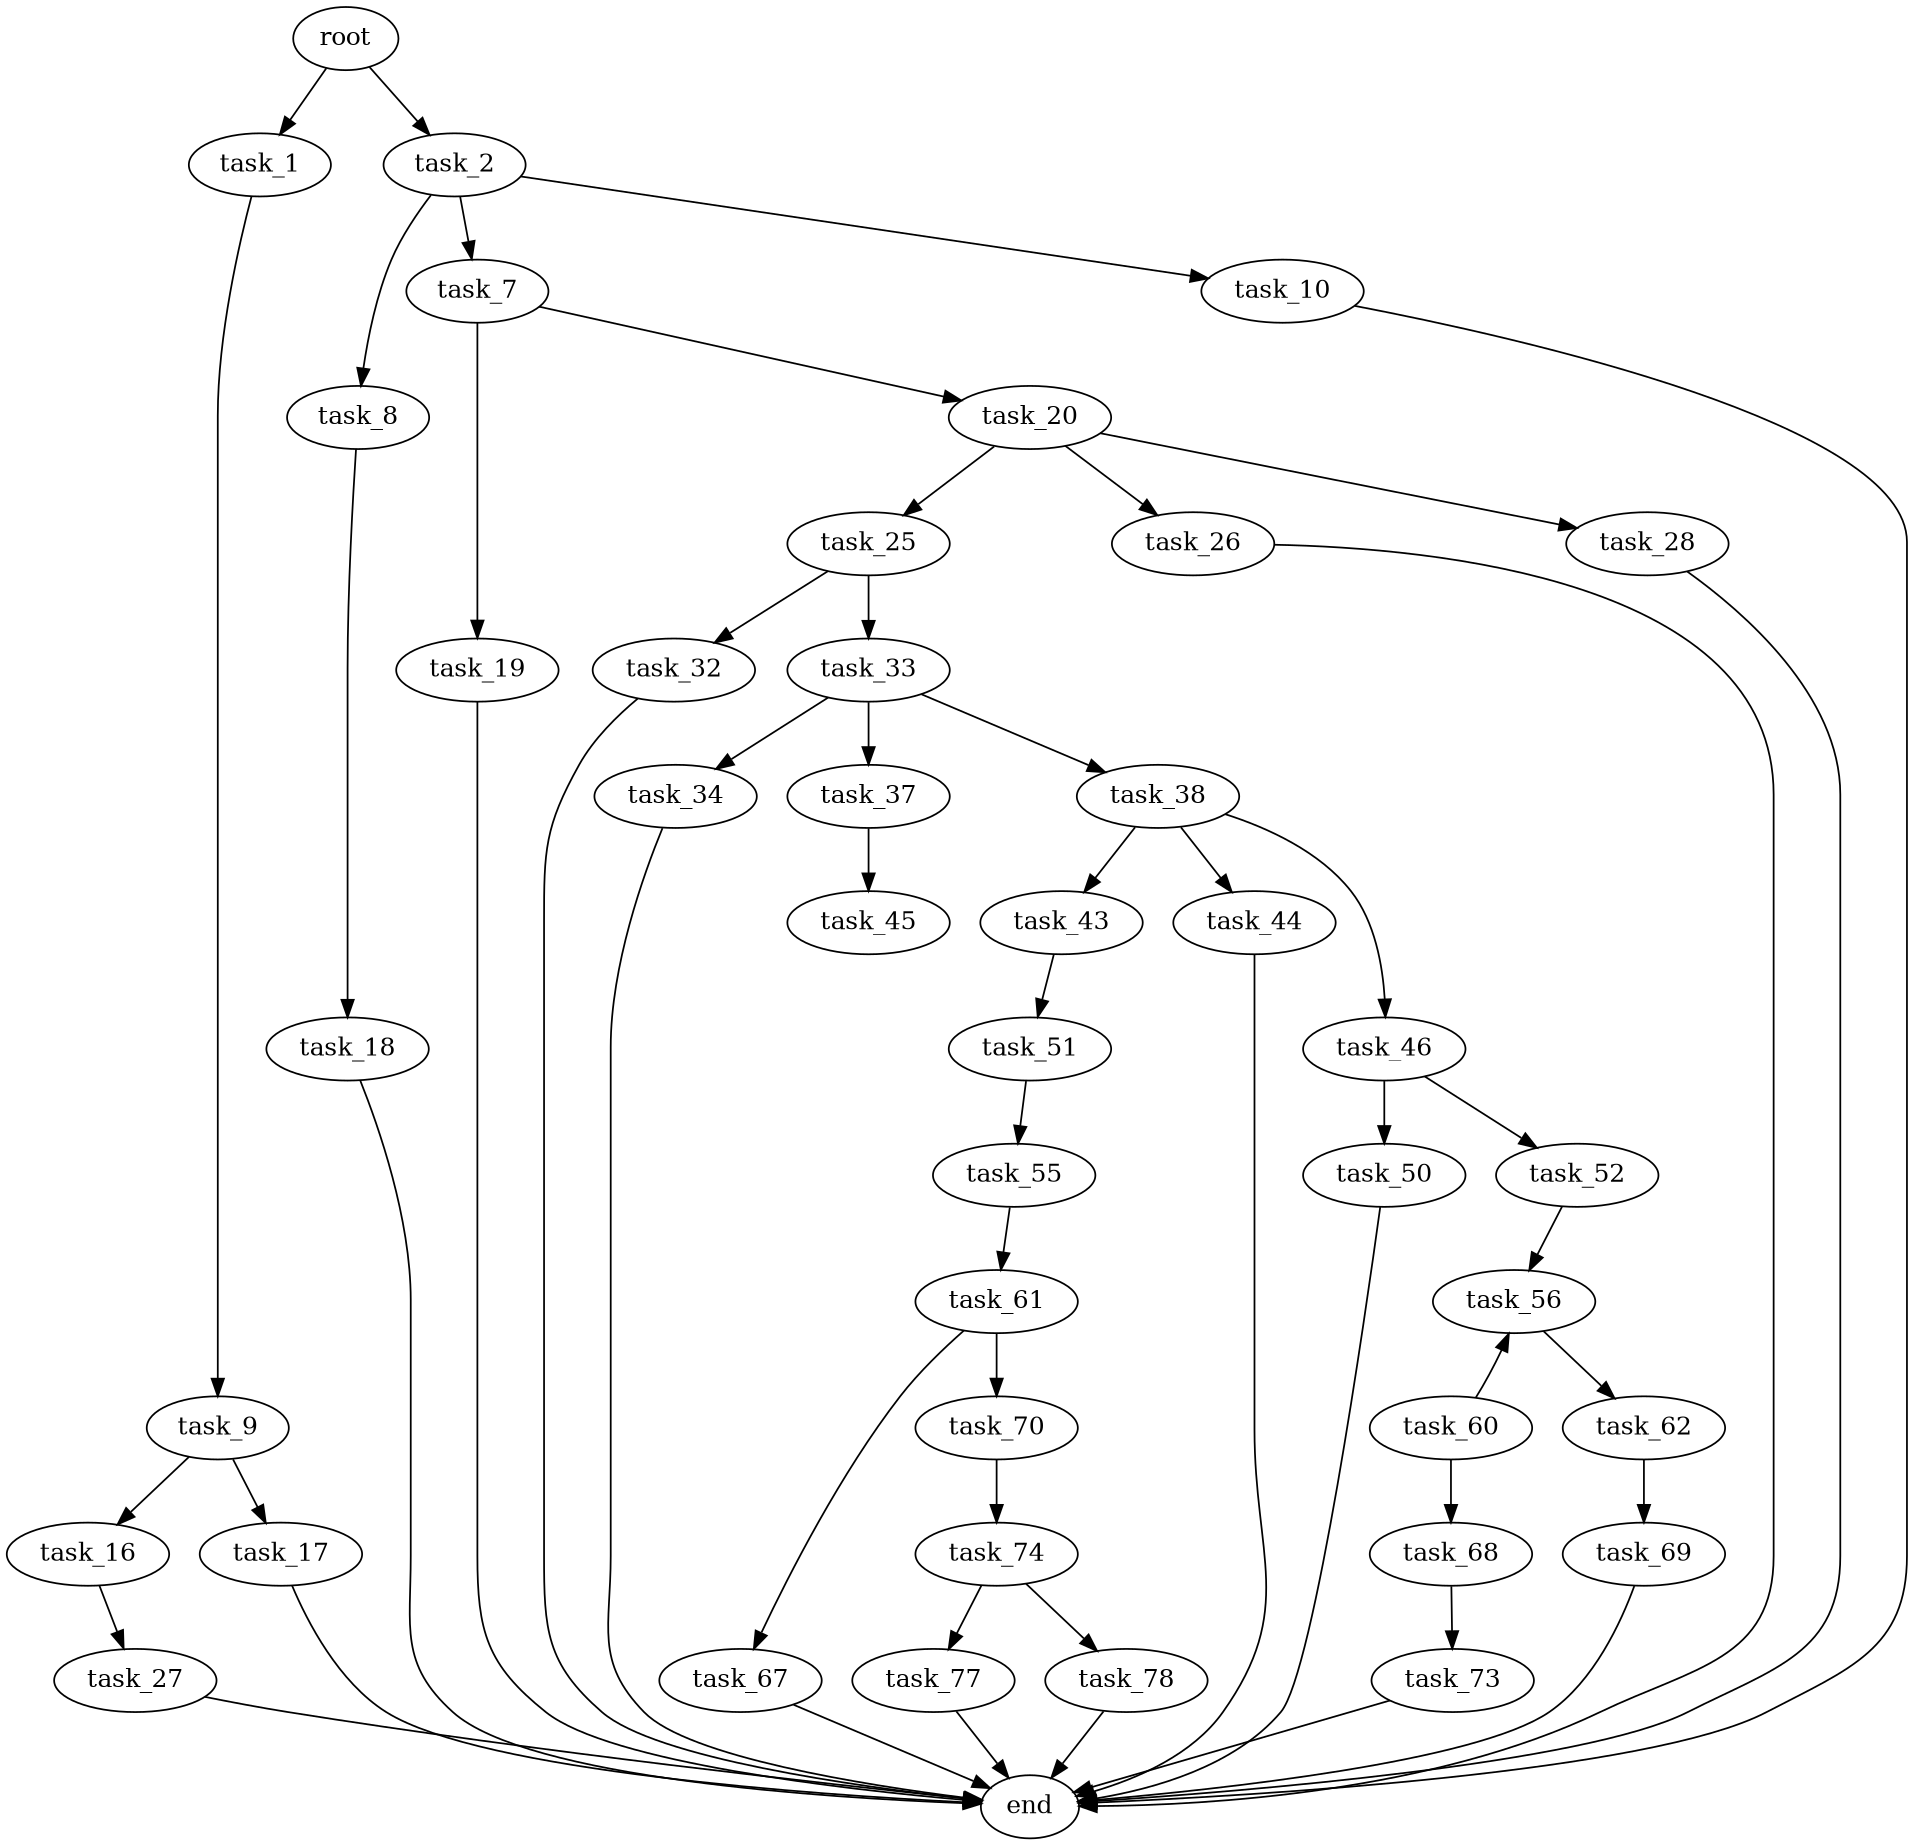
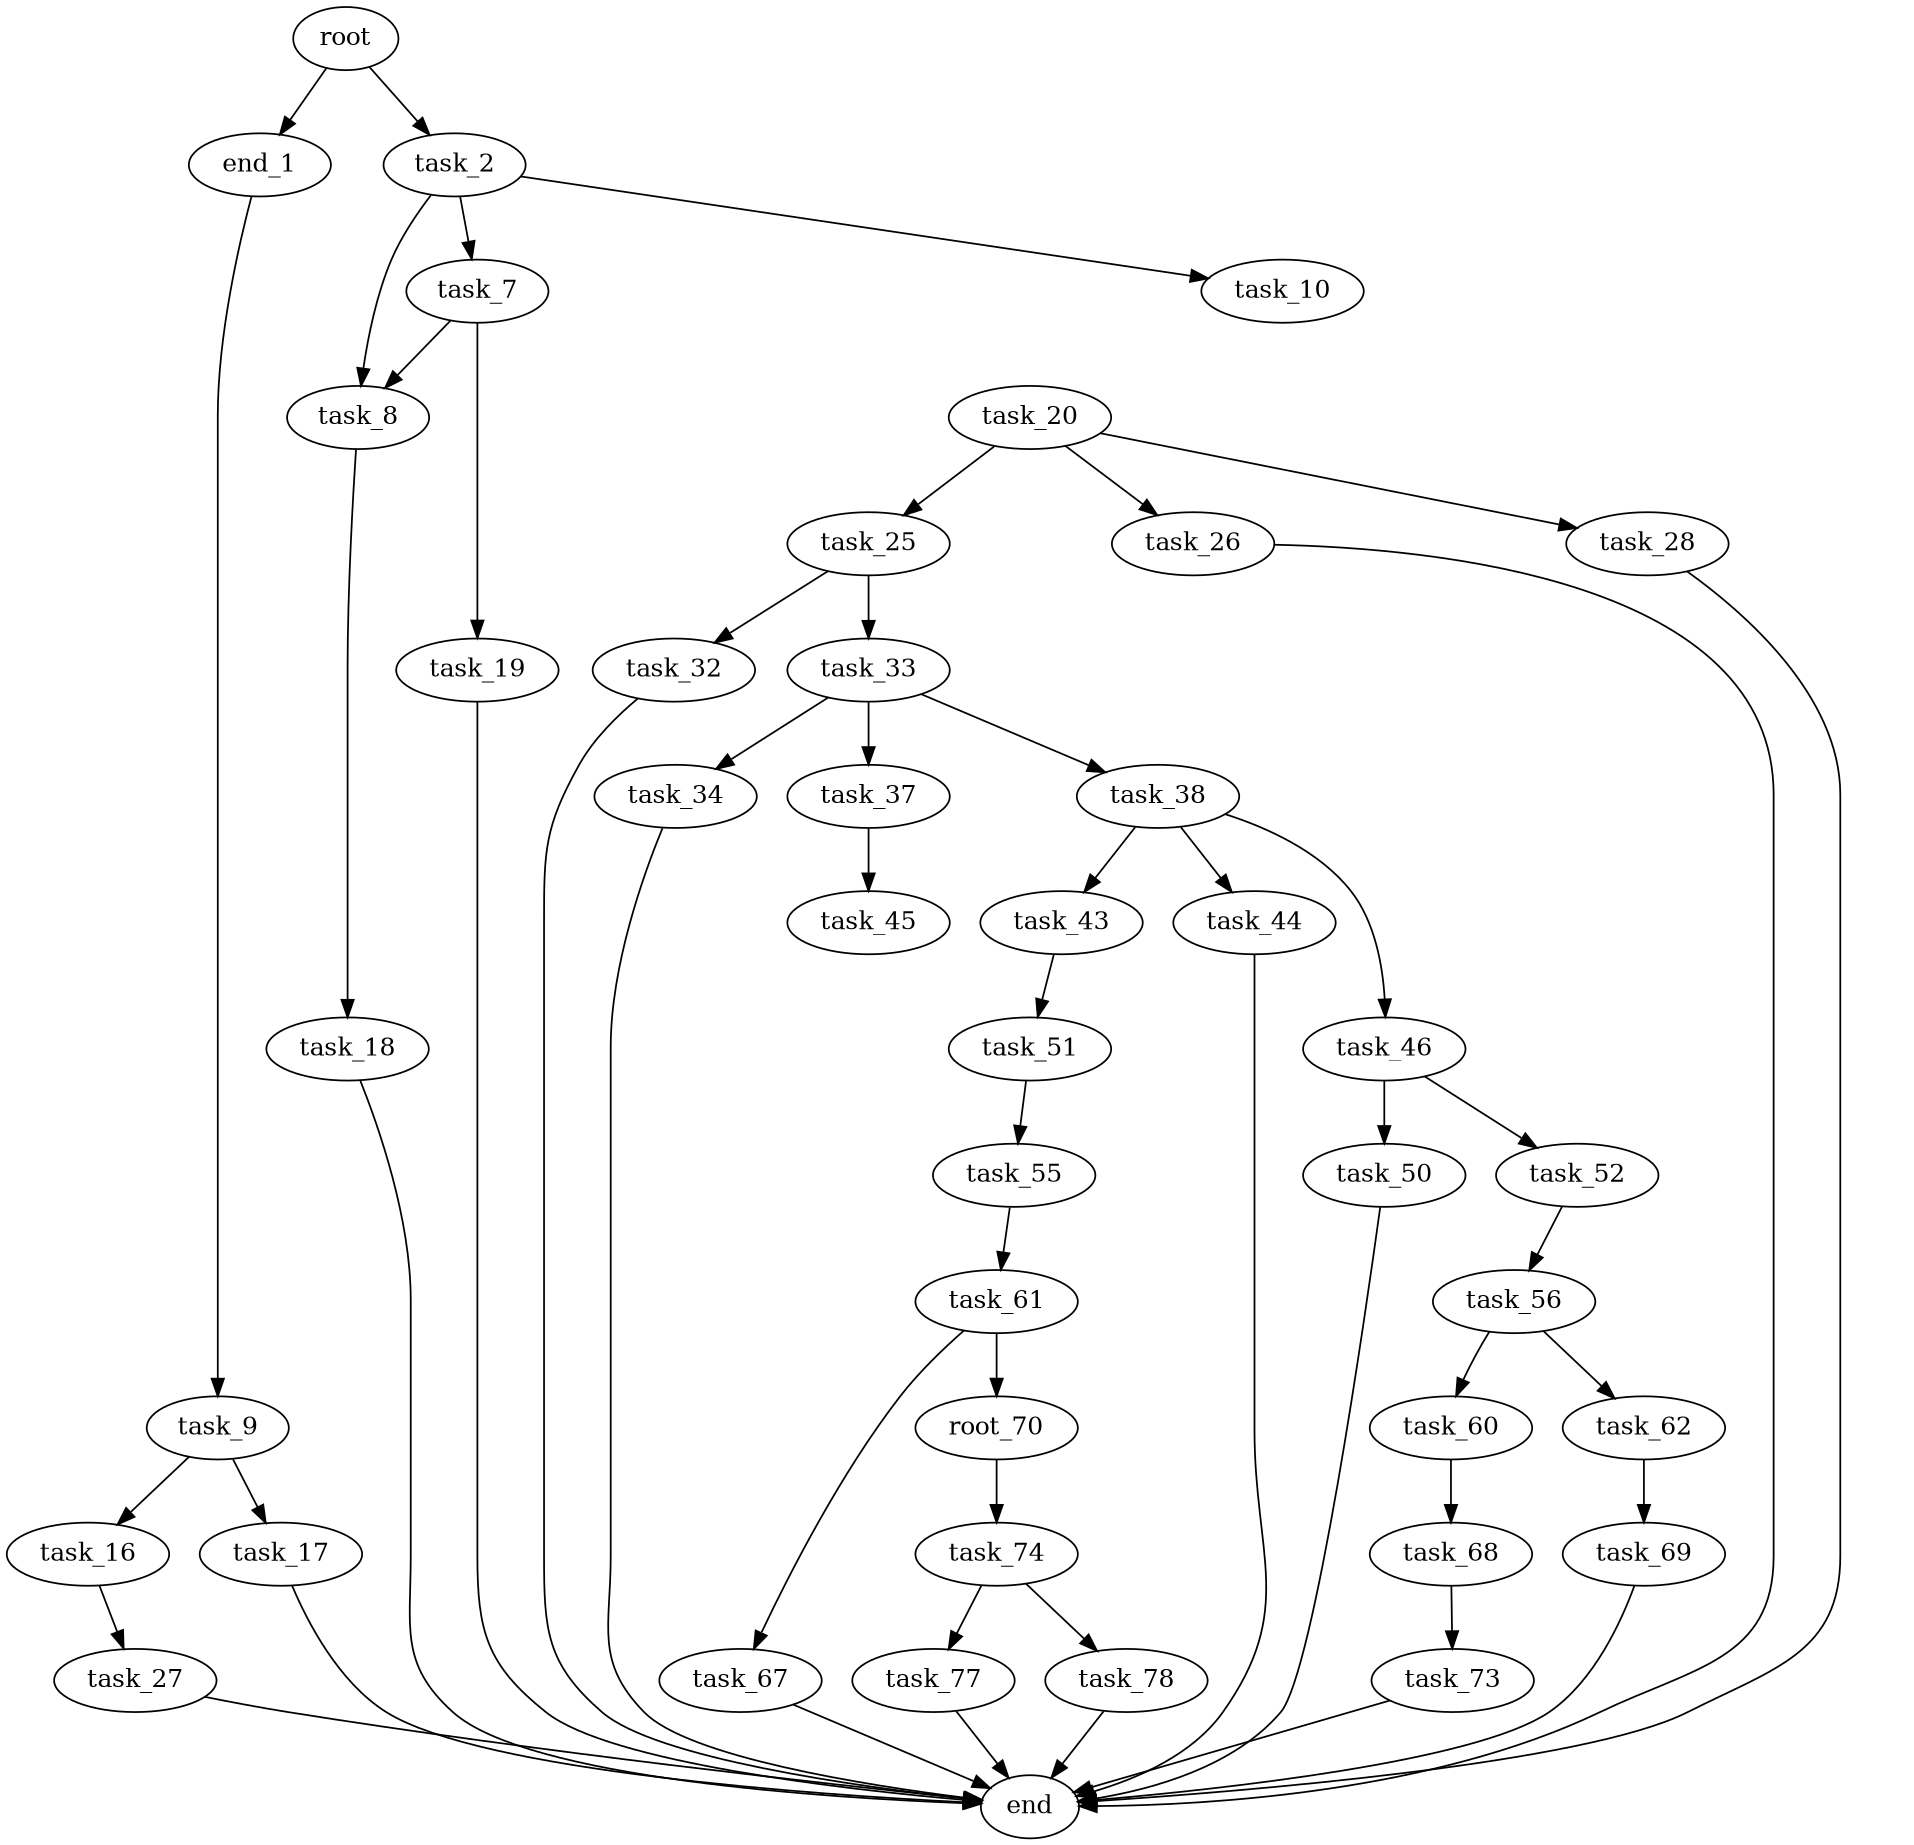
(260, 165) -> (260, 165)
(742, 352) -> (424, 348)
(1907, 1190) -> none
(1489, 1374) -> (1476, 1356)
(997, 1428) -> (997, 1428)
